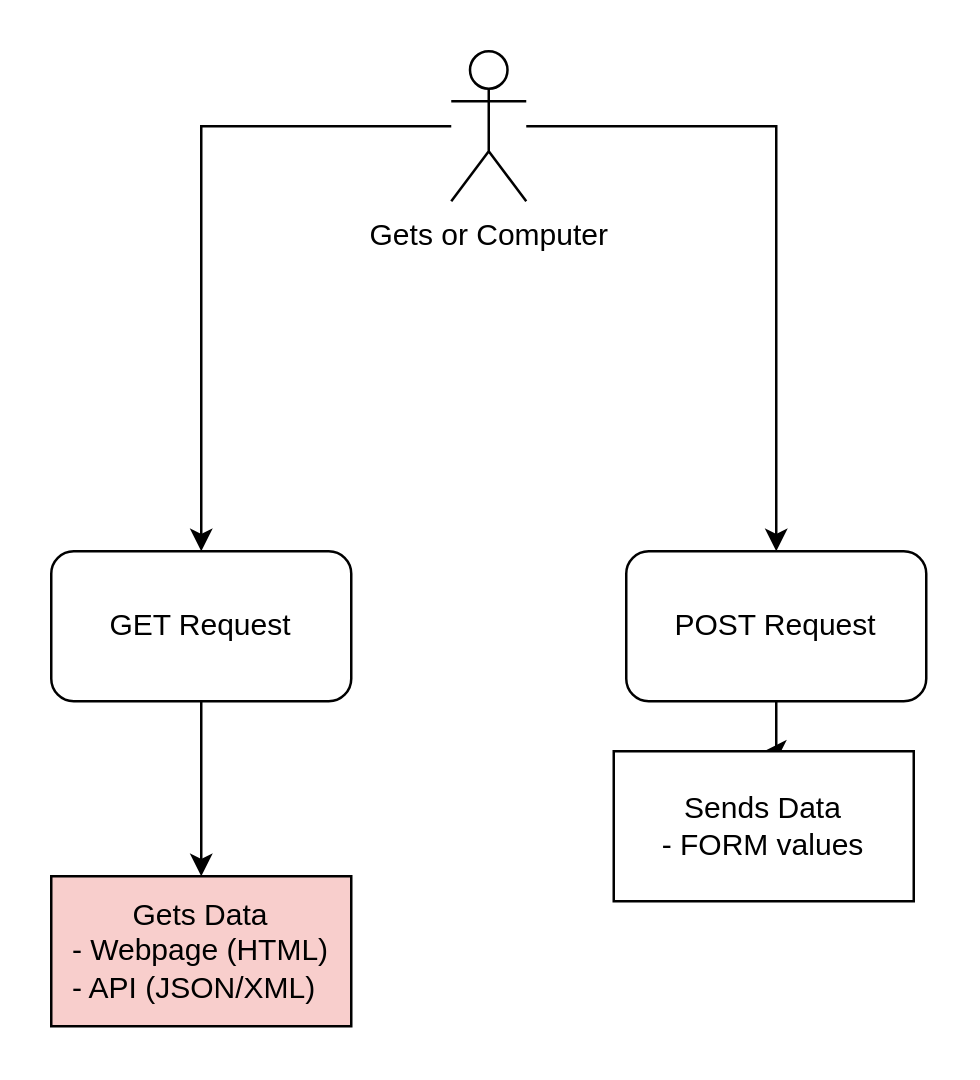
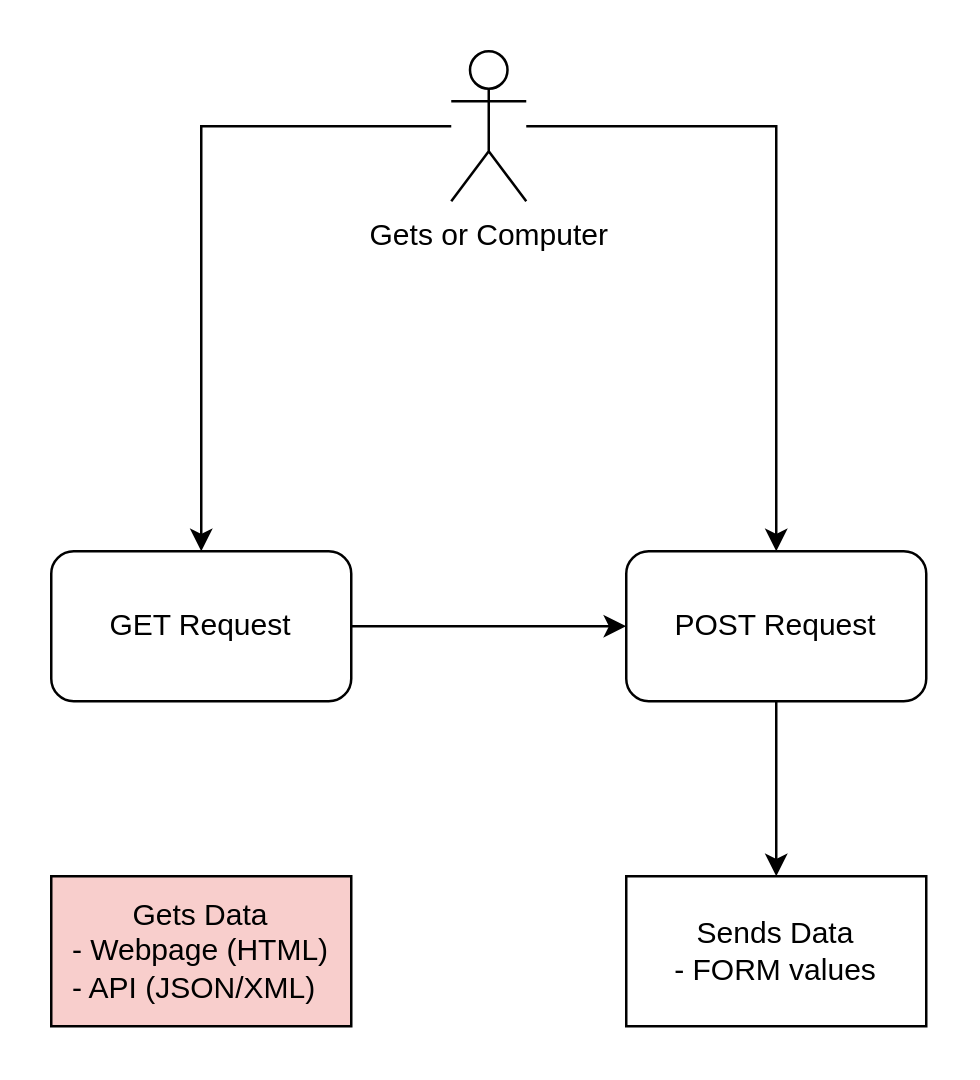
(201, 780) -> (480, 626)
(764, 826) -> (776, 951)
